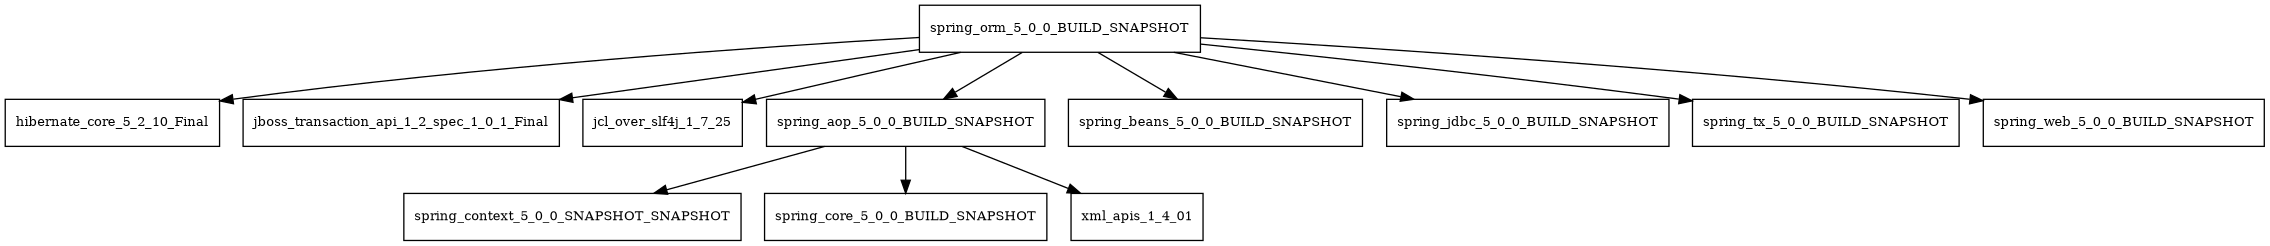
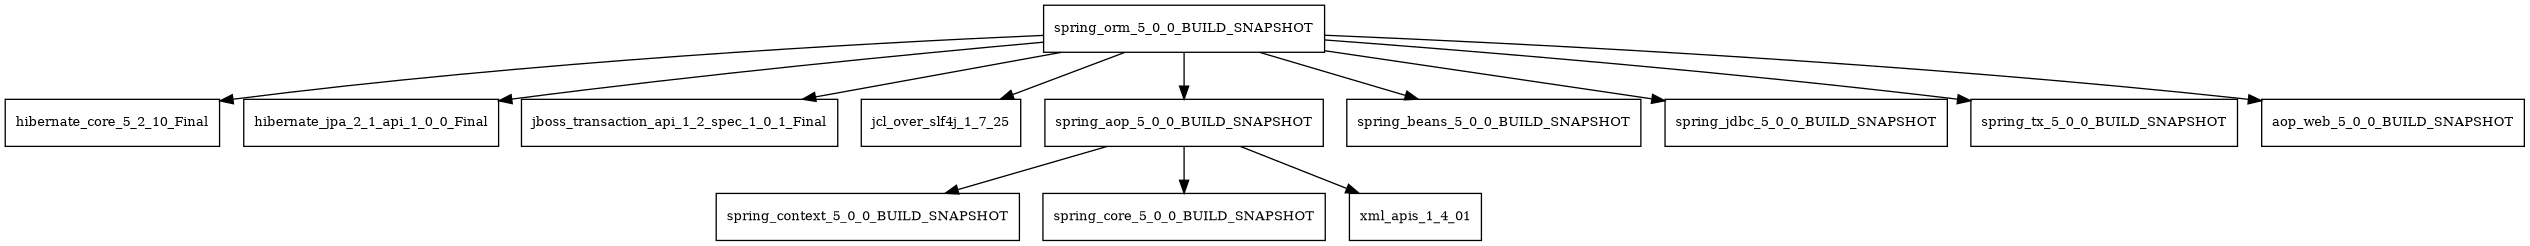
none -> (371, 123)
(2124, 123) -> (2393, 123)
(572, 217) -> (868, 217)
